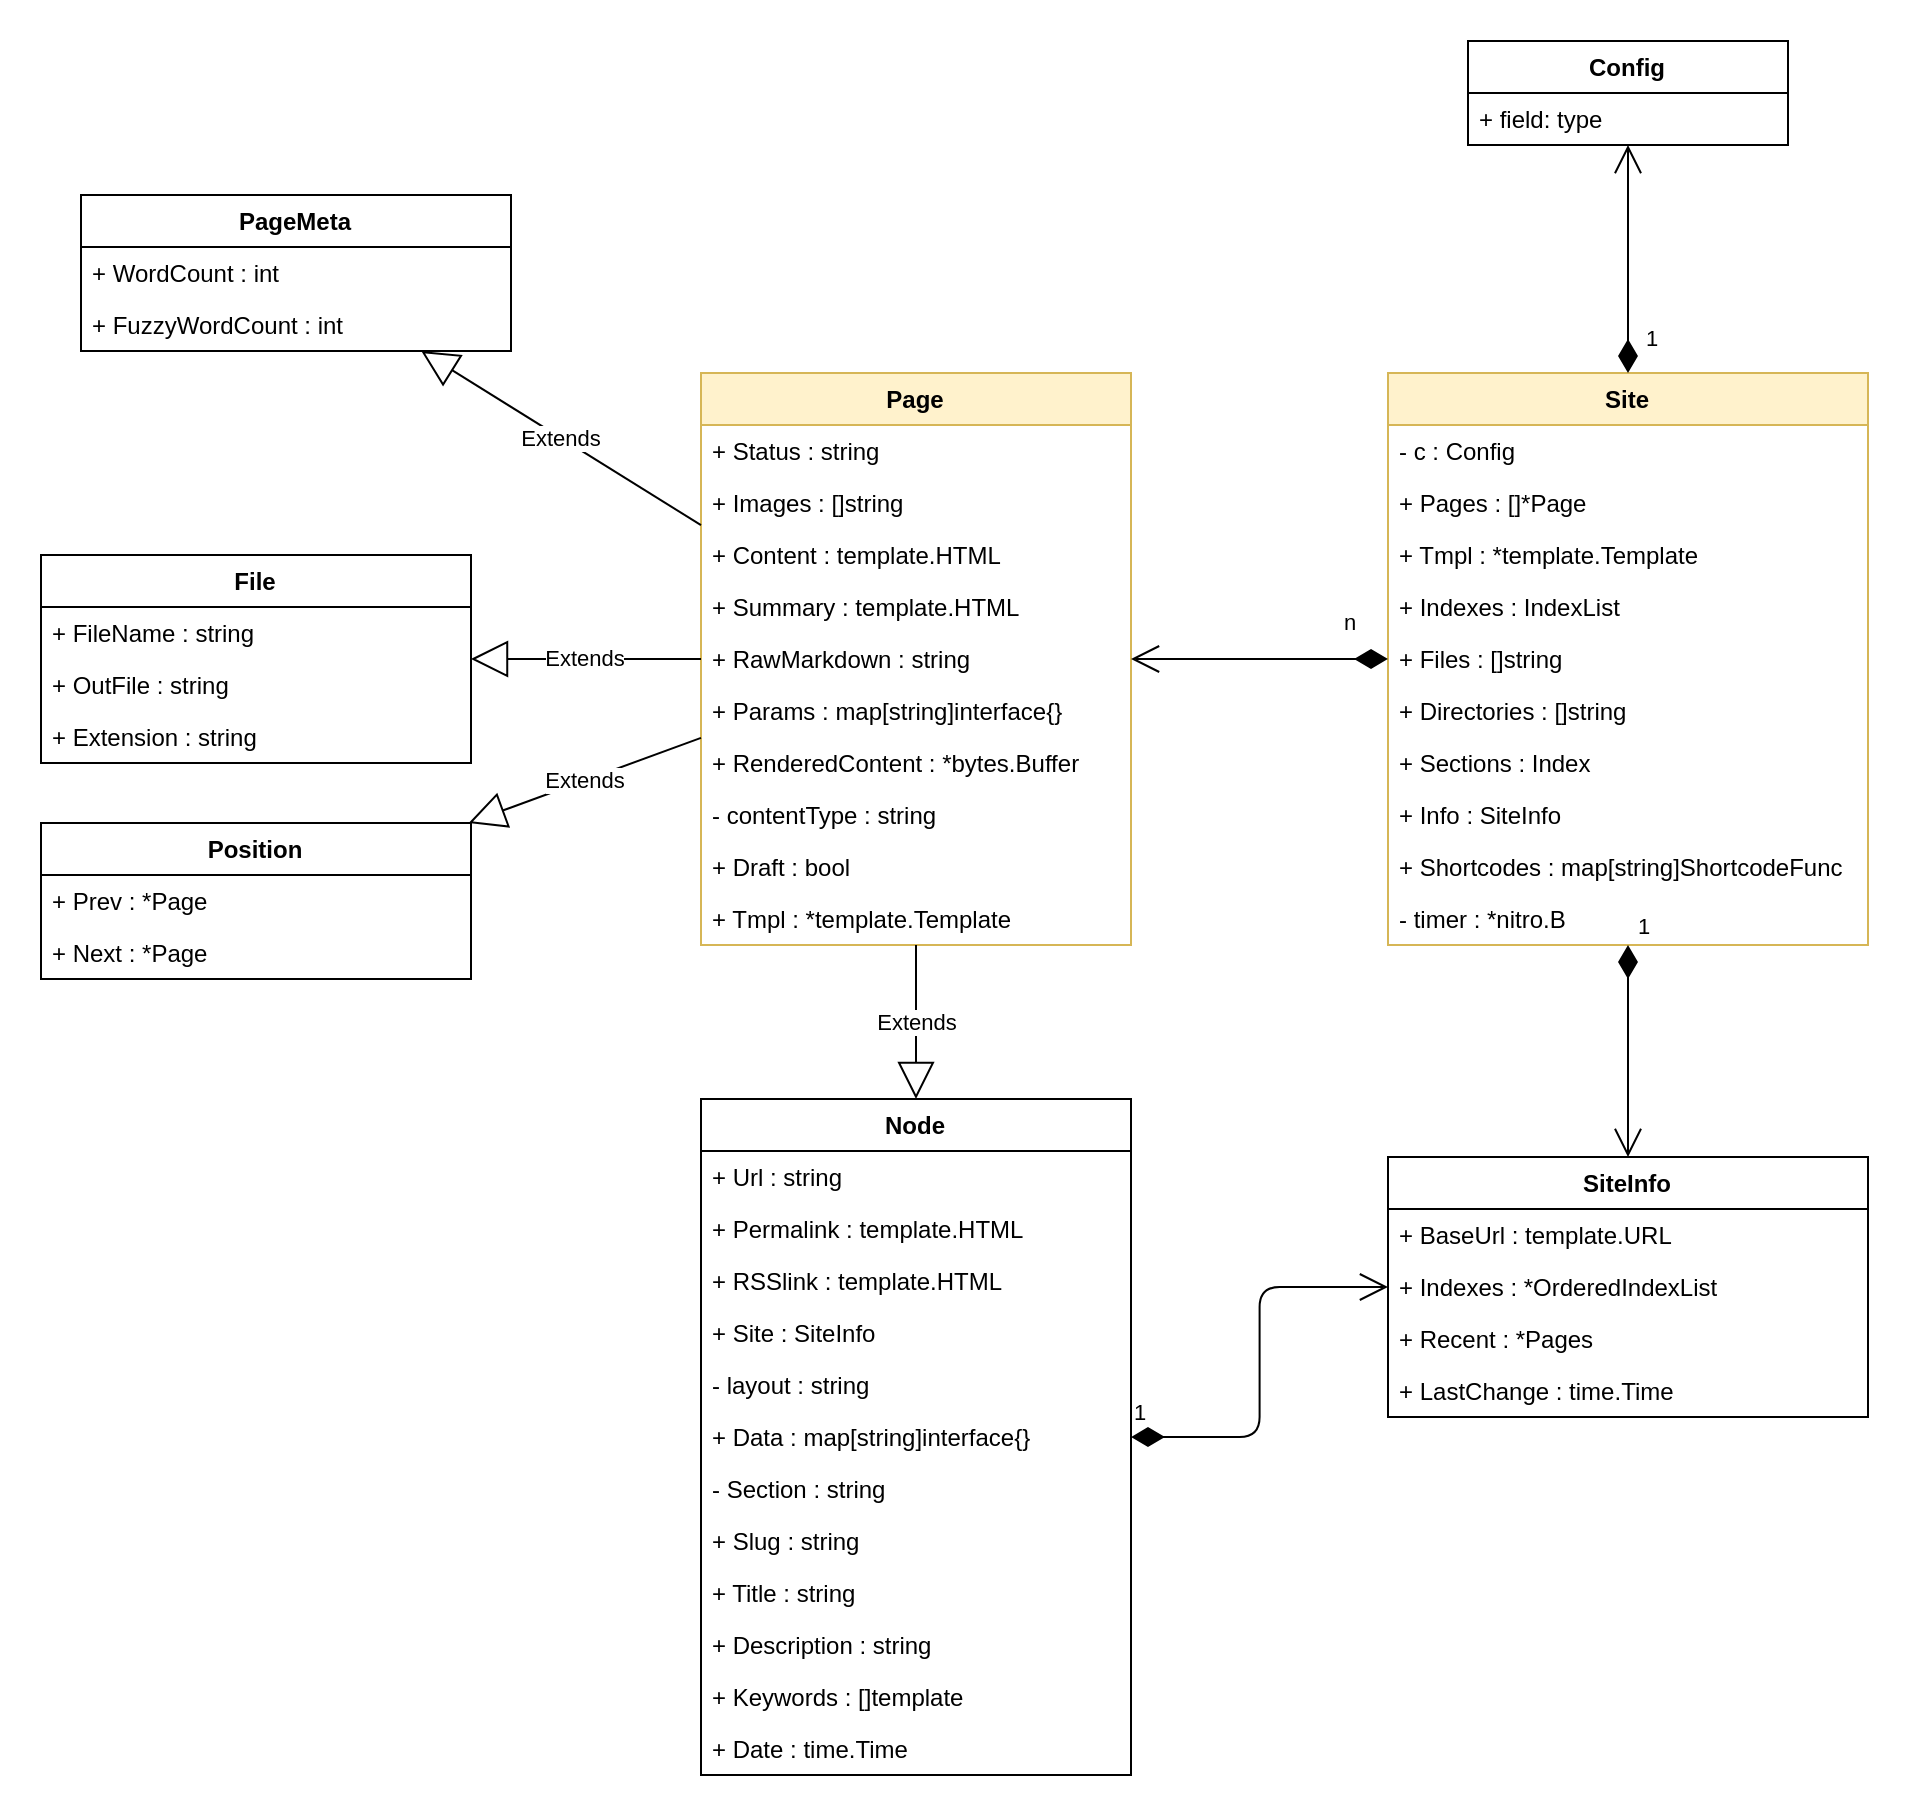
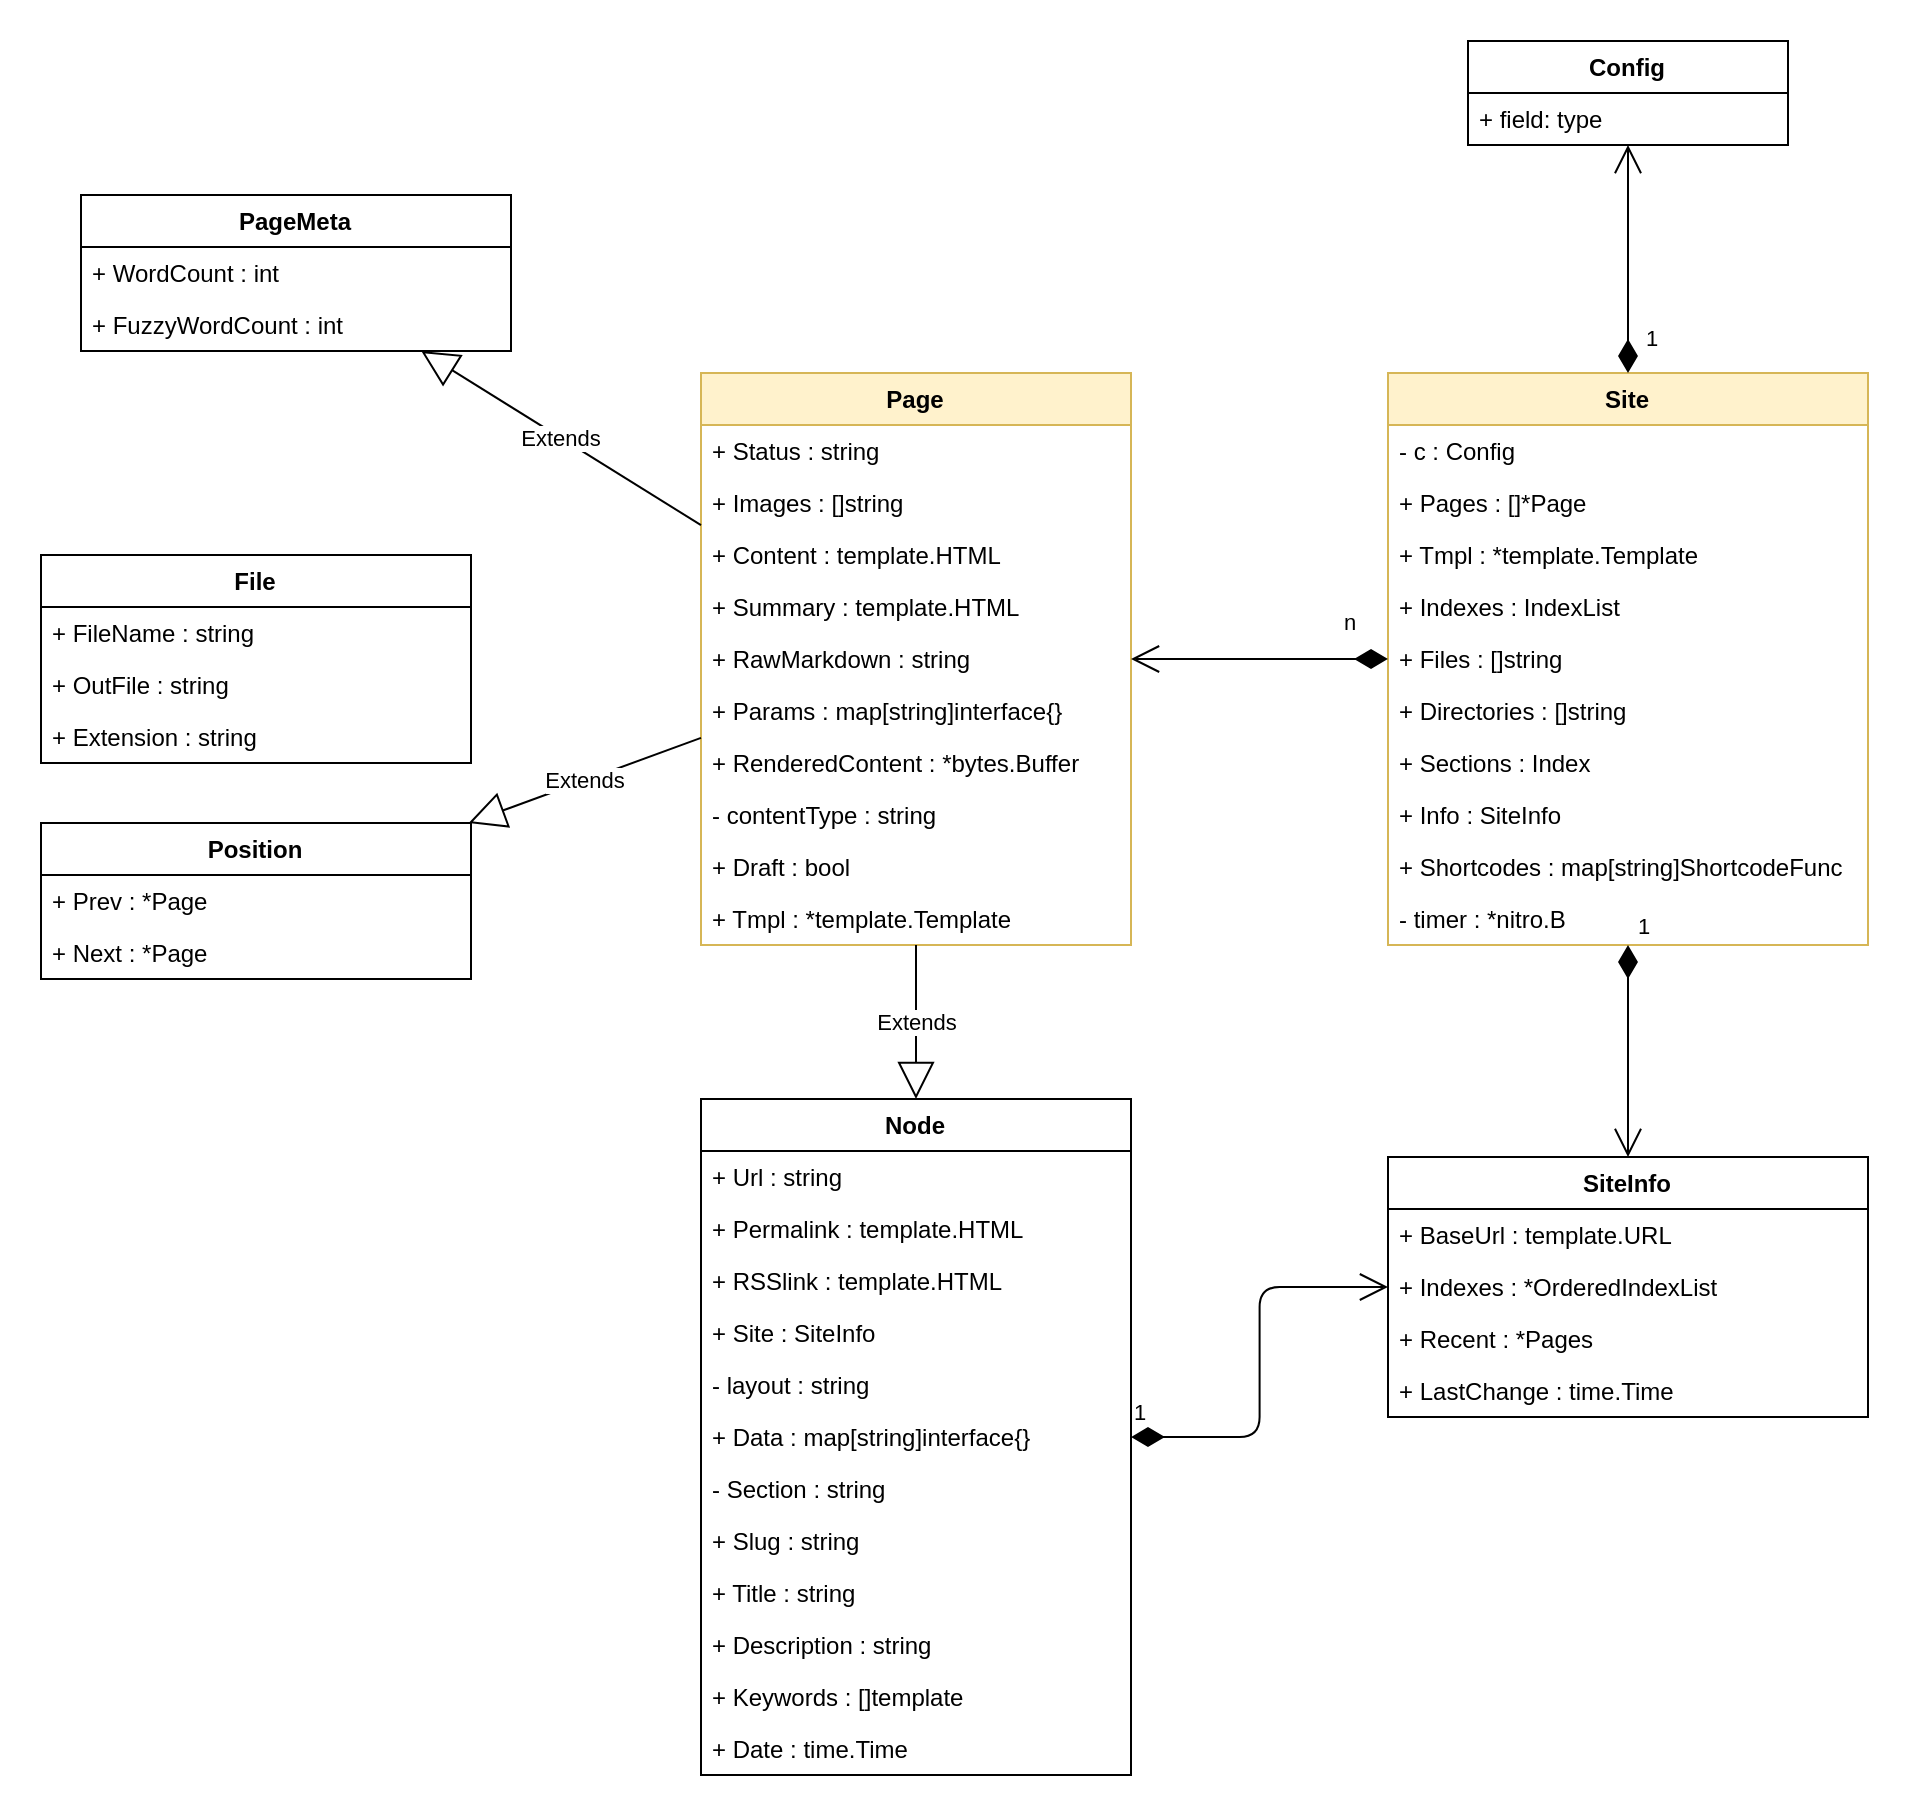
(603, 659) -> none
